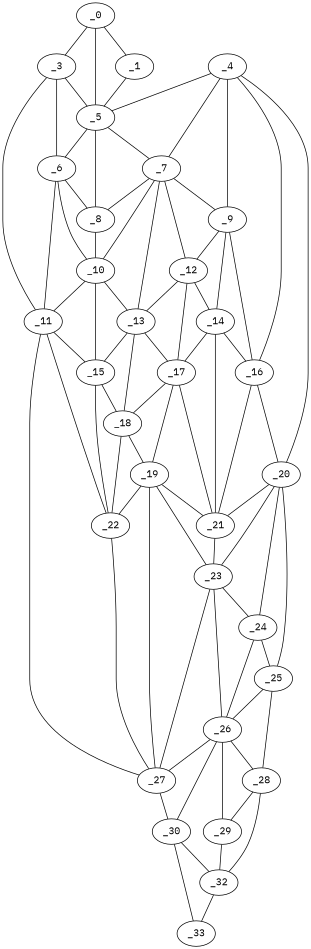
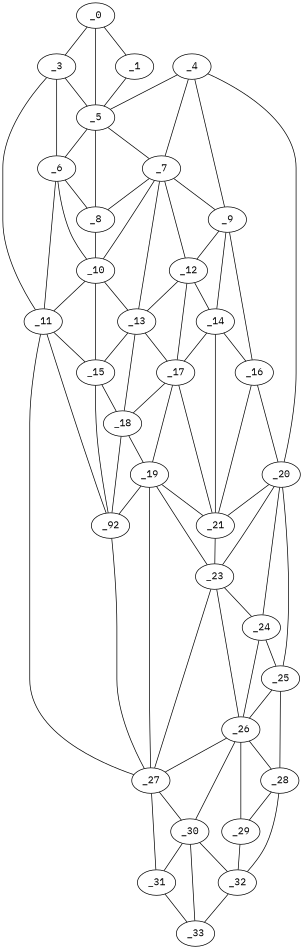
(281, 214) -> none
(110, 526) -> (110, 526)
none -> (157, 883)
